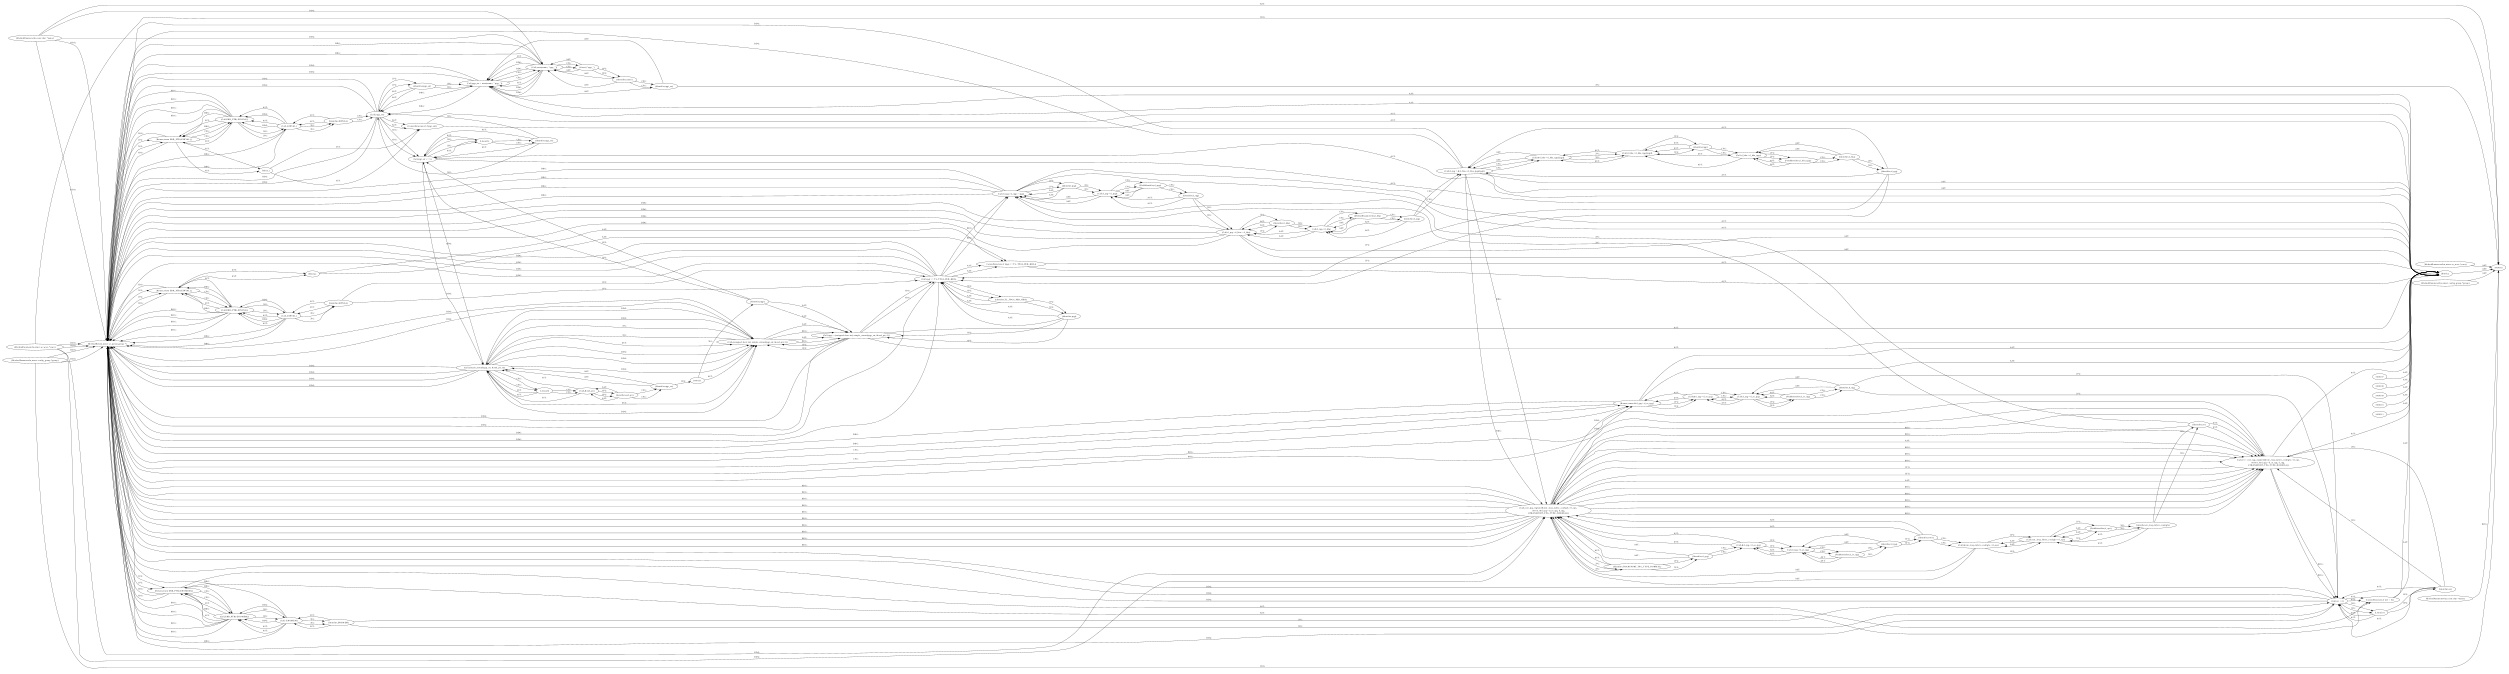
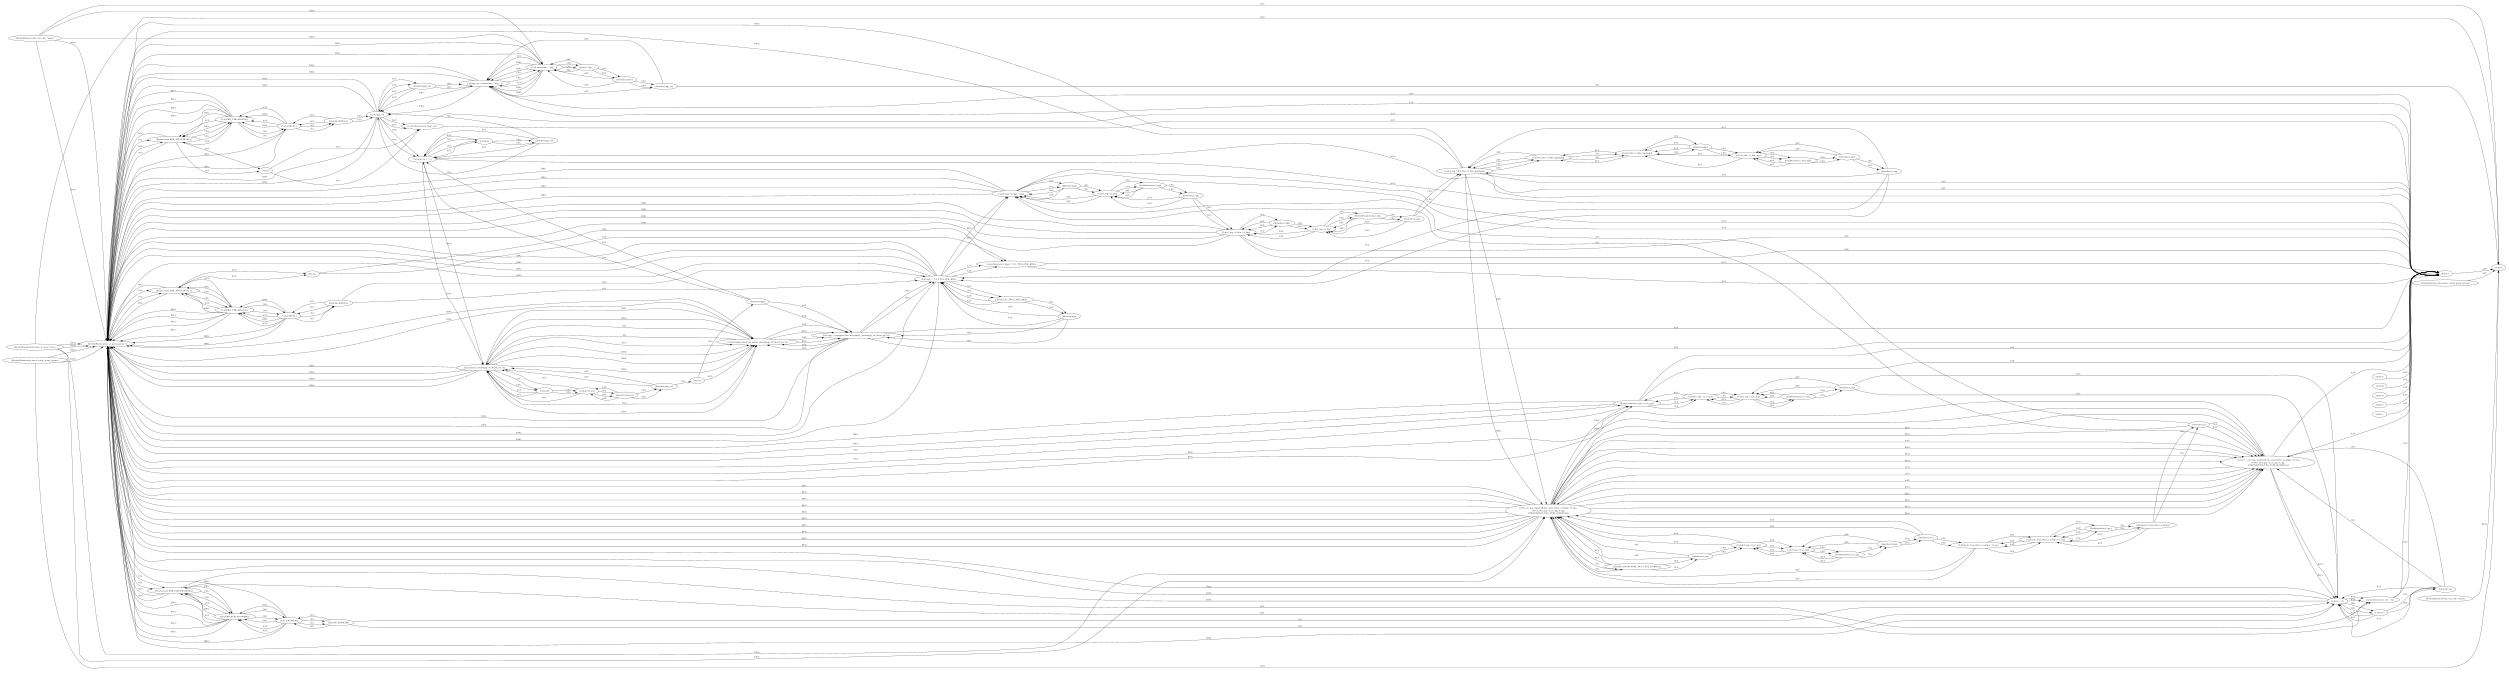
(2445, 264) -> none
